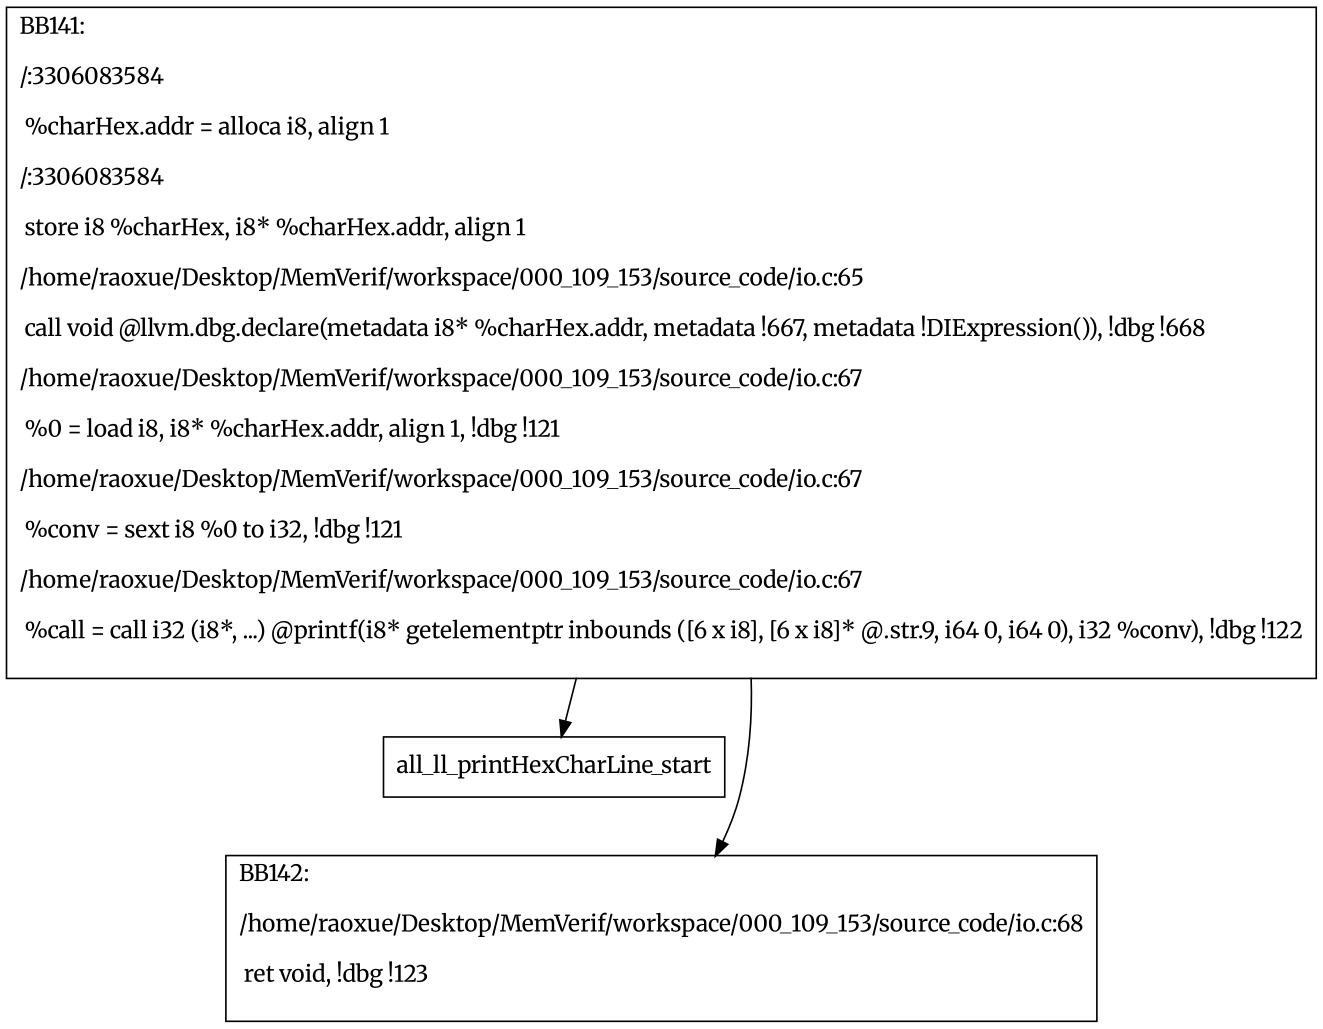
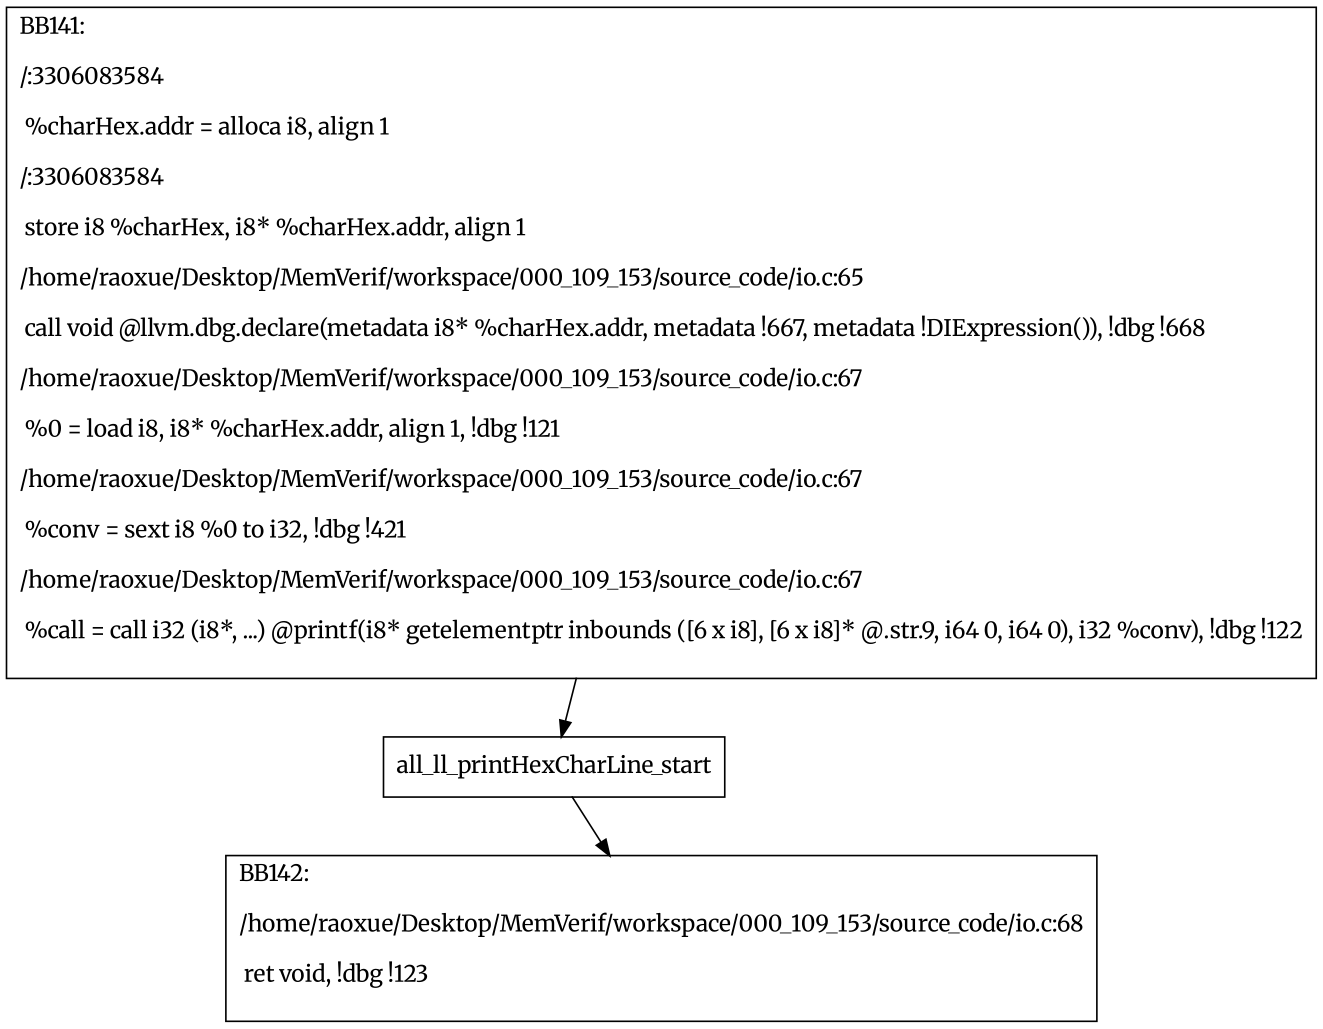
(211, 531) -> (213, 531)
(747, 761) -> (586, 819)
